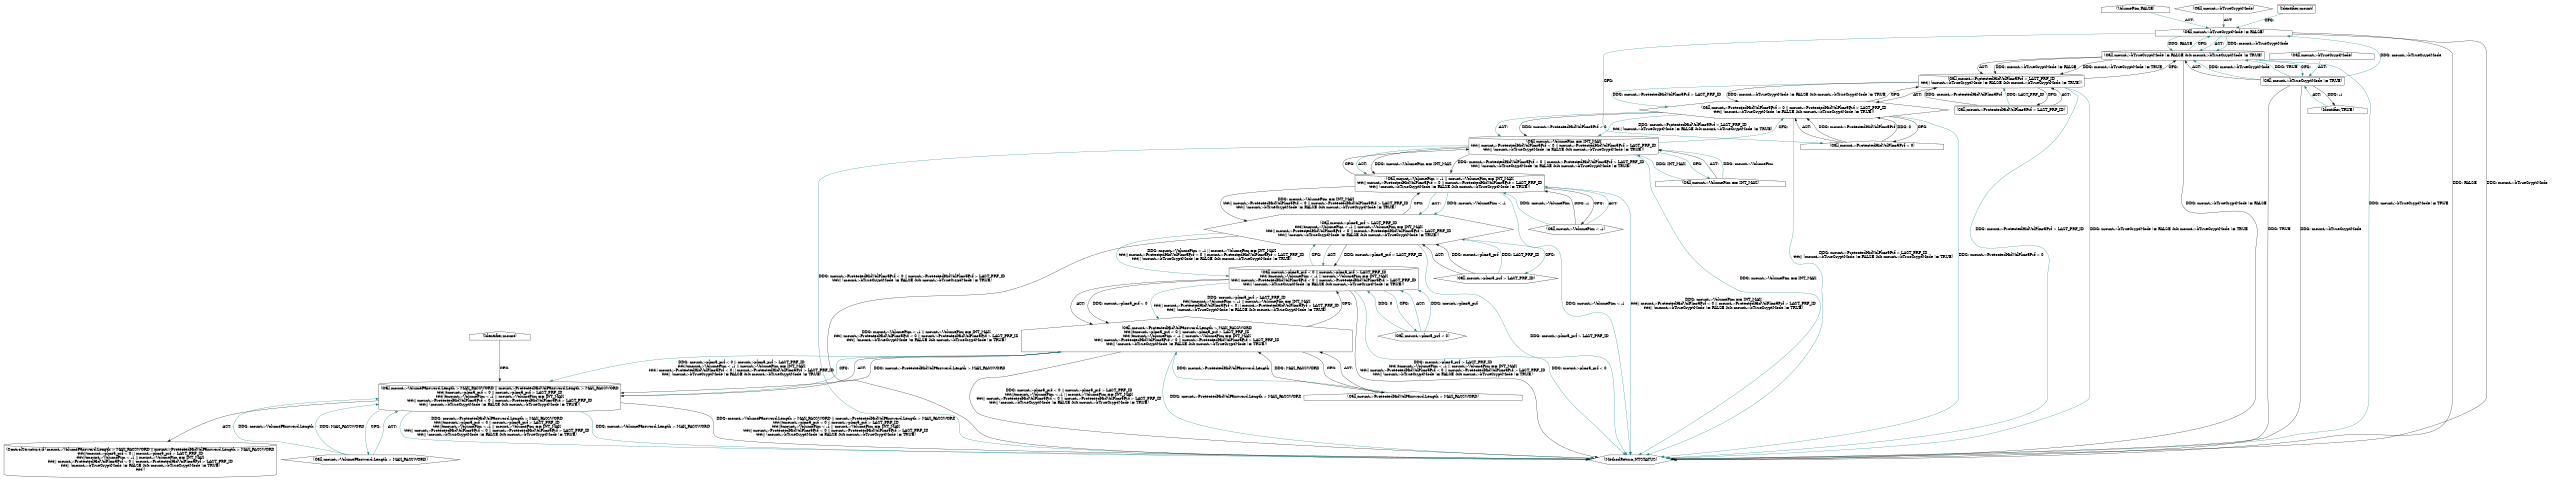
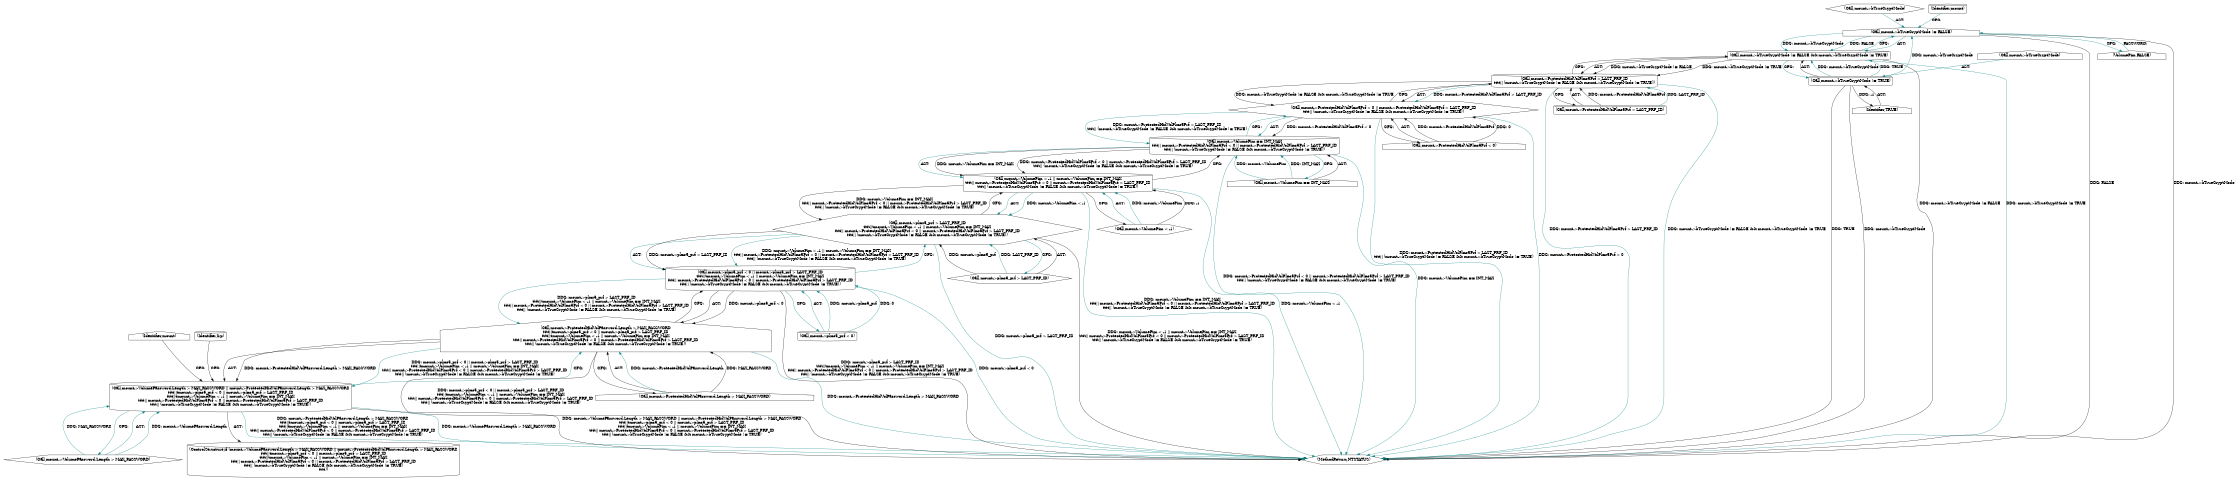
(2190, 21) -> (2136, 44)
(1734, 43) -> (2054, 37)
(2315, 99) -> (1876, 95)
none -> (211, 336)
(1422, 336) -> (827, 336)
